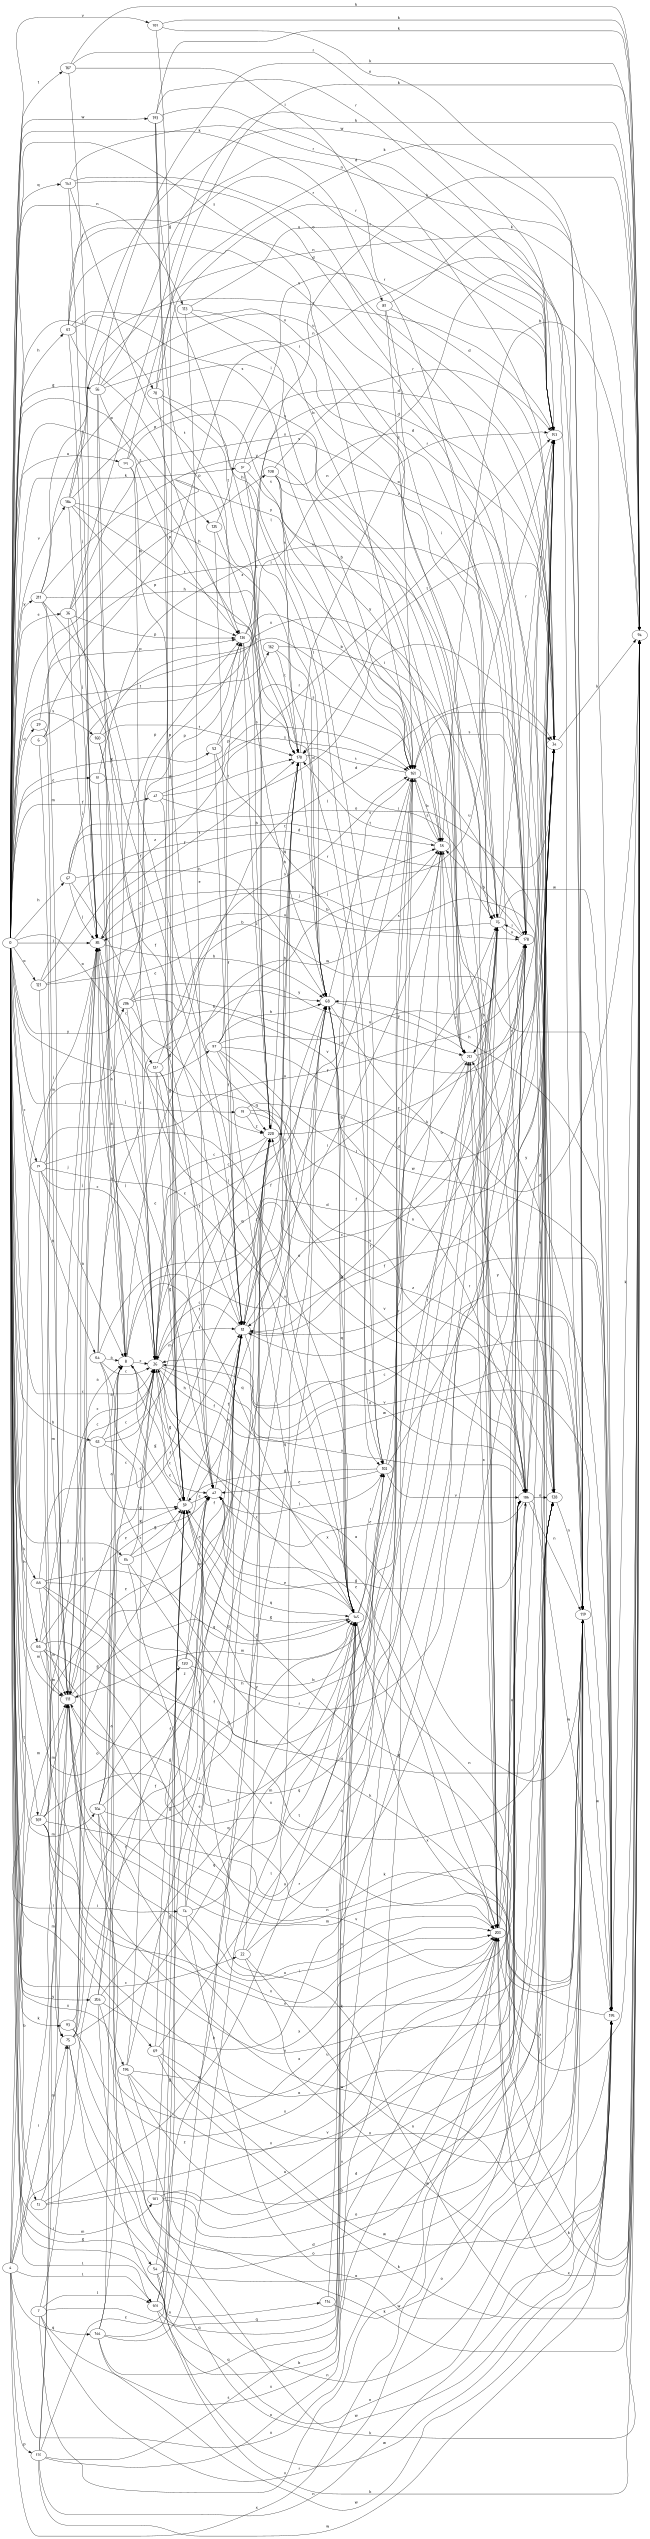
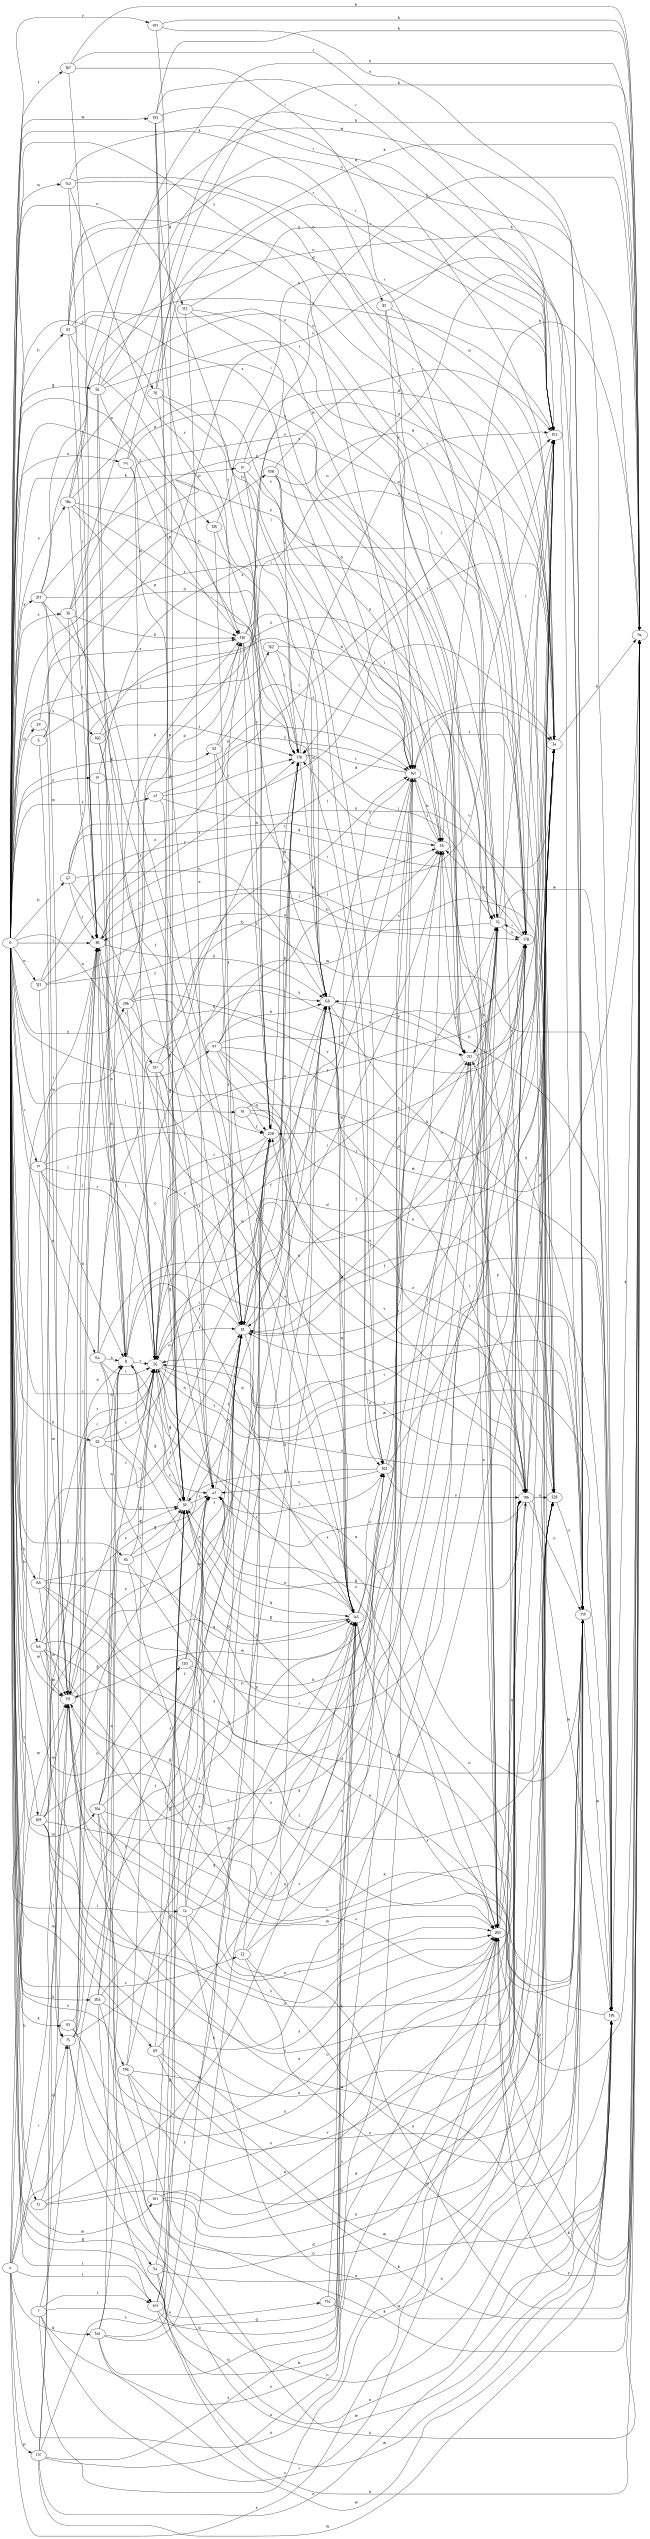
(141, 649) -> (141, 649)
